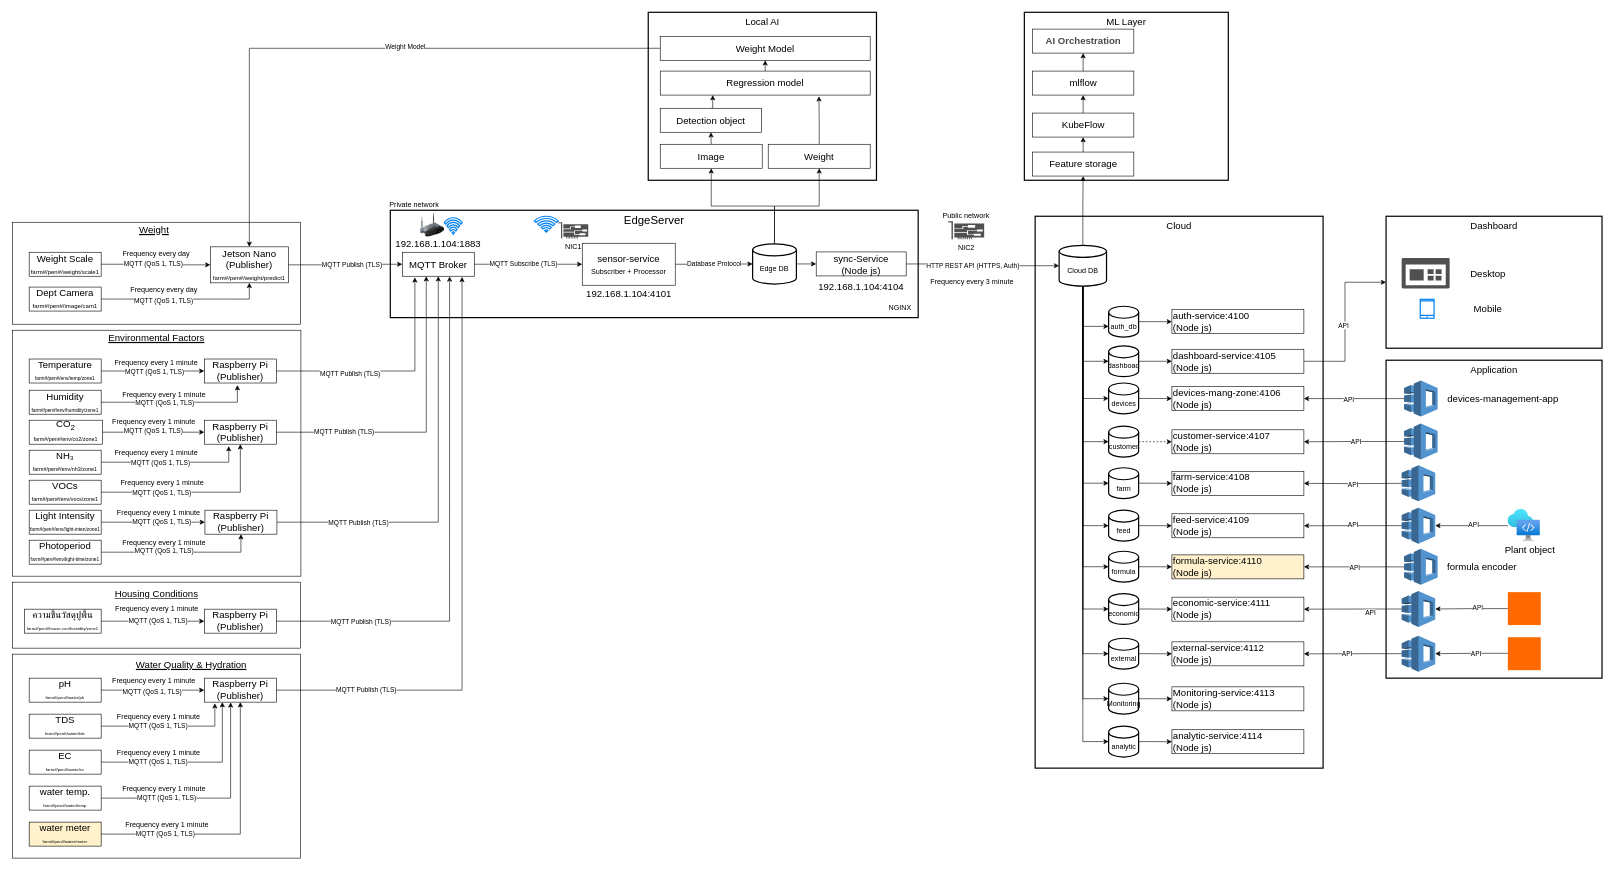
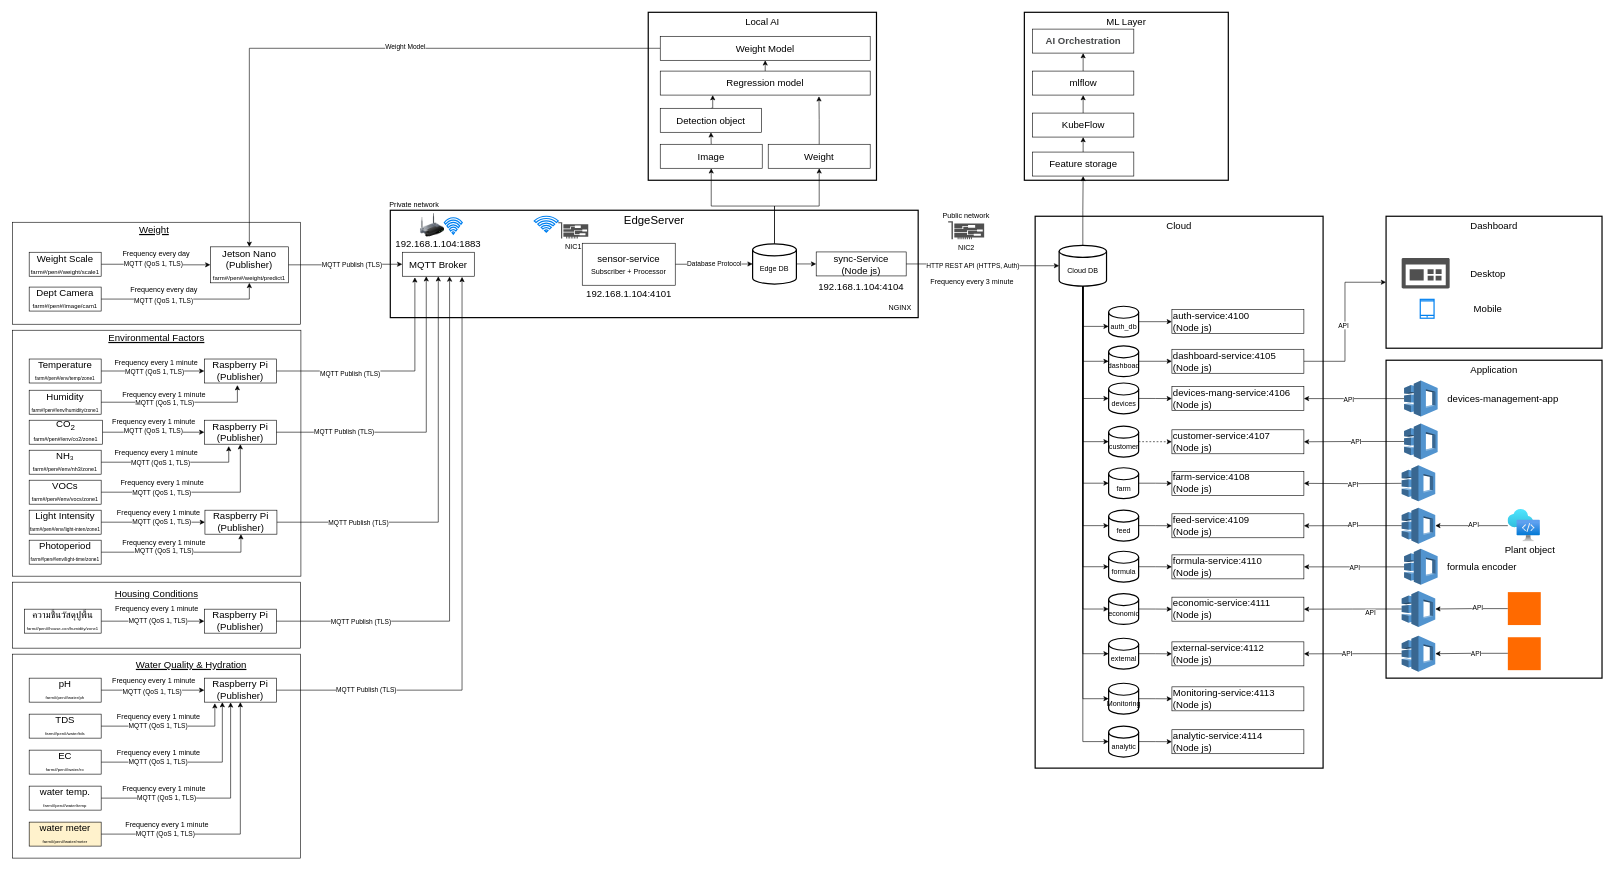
(523, 264) -> none
(1230, 399) -> (1237, 399)
(1238, 567) -> (1238, 567)
